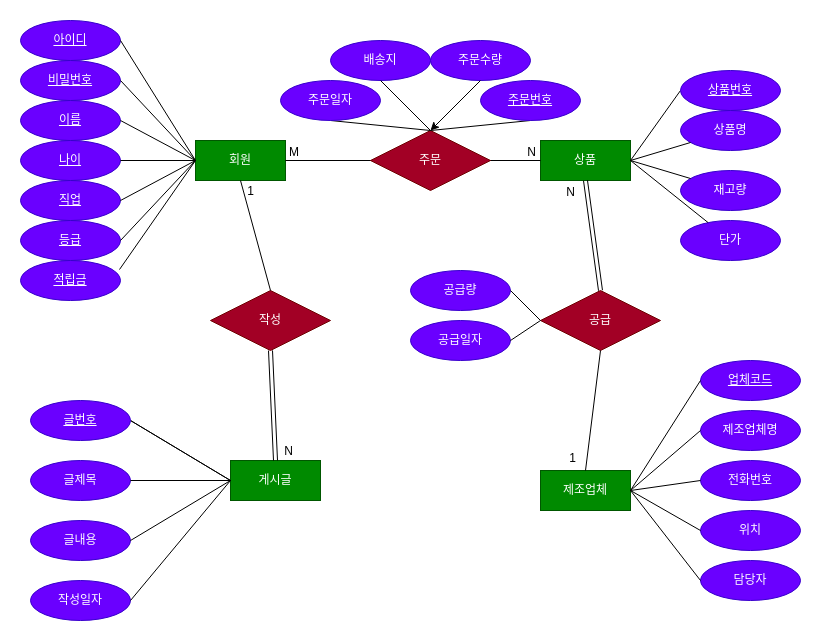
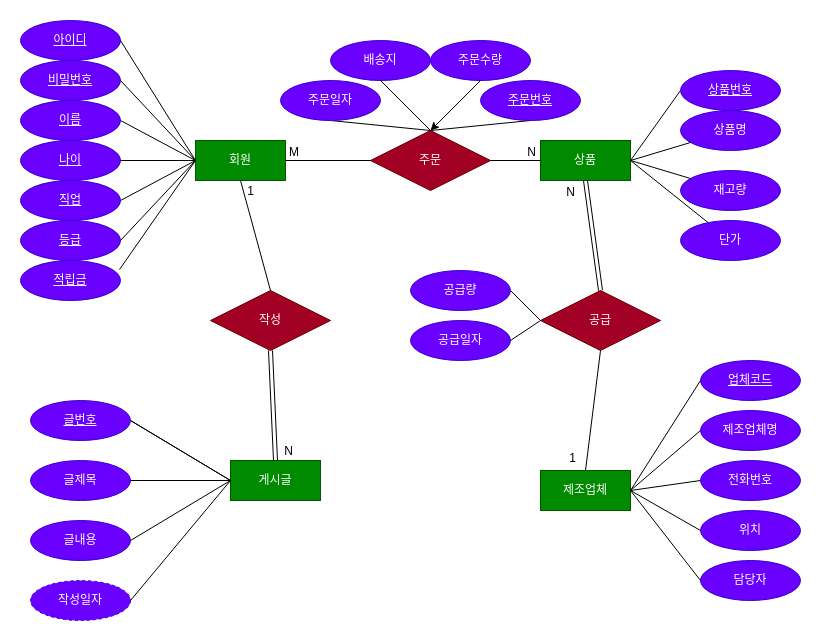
(81, 601) -> (81, 601)
